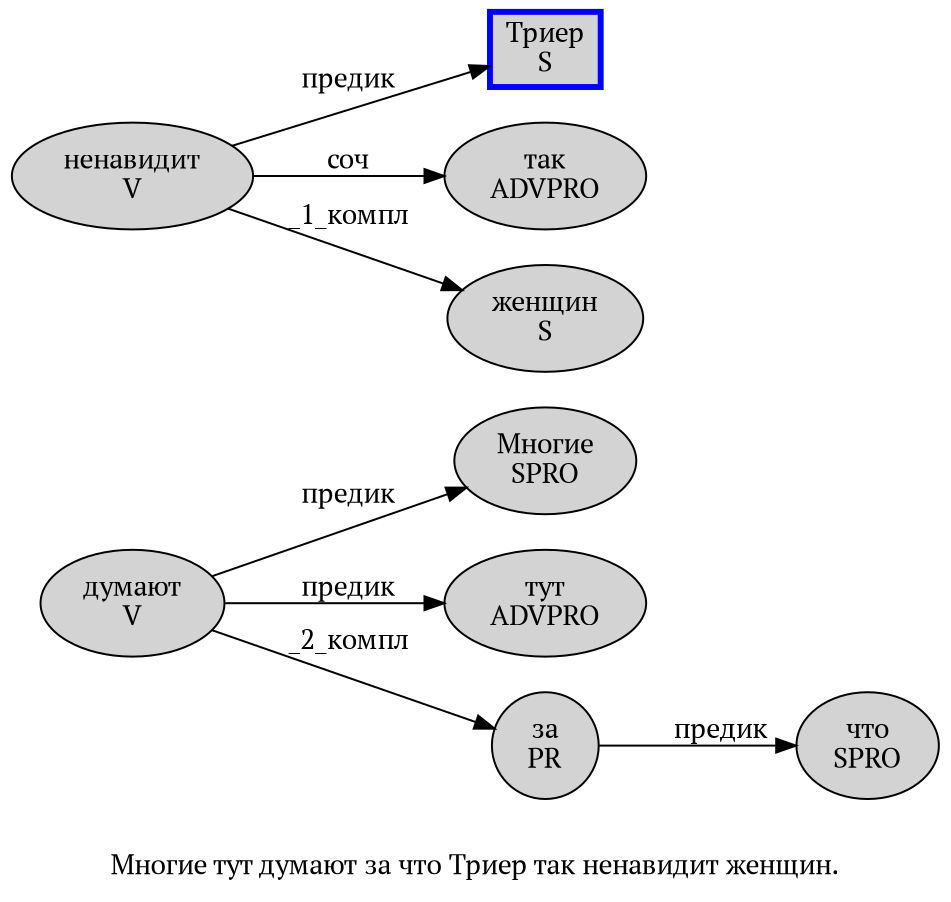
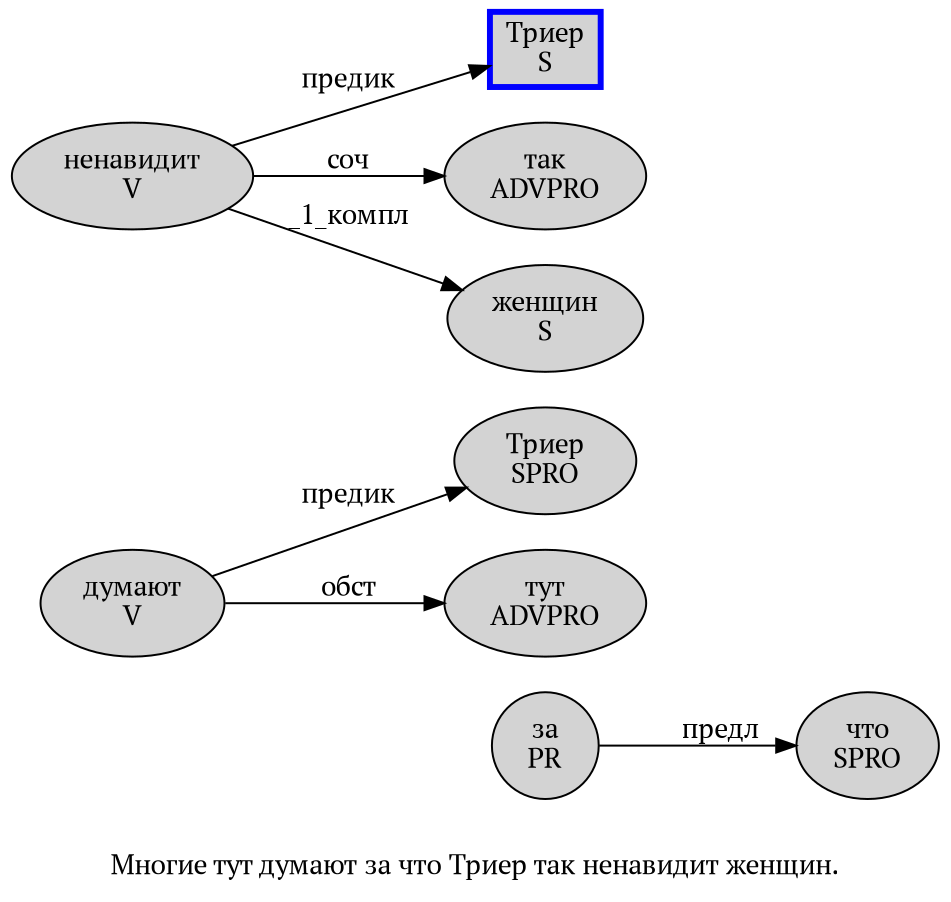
(545, 461) -> (545, 461)
(349, 588) -> (349, 588)
(344, 676) -> none
(721, 731) -> (721, 731)
